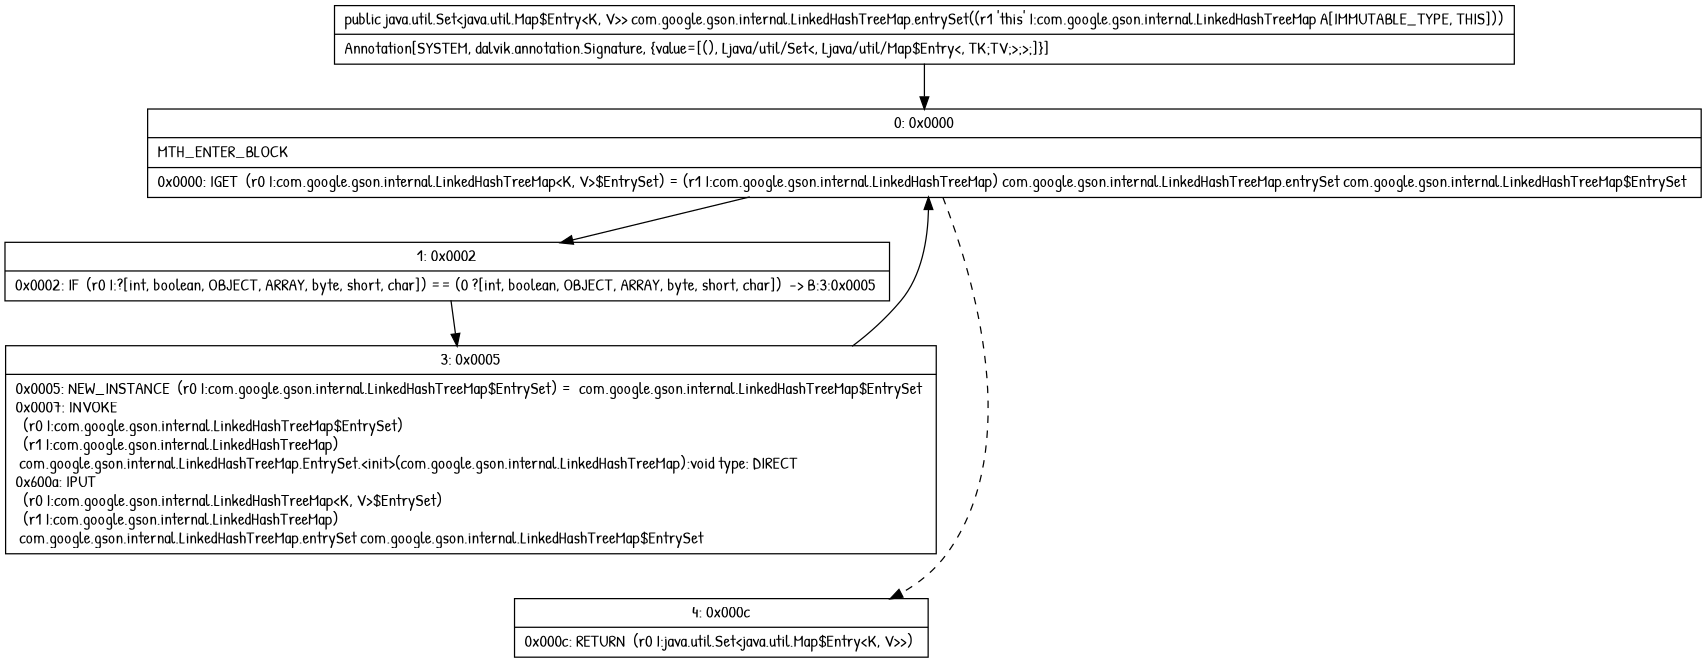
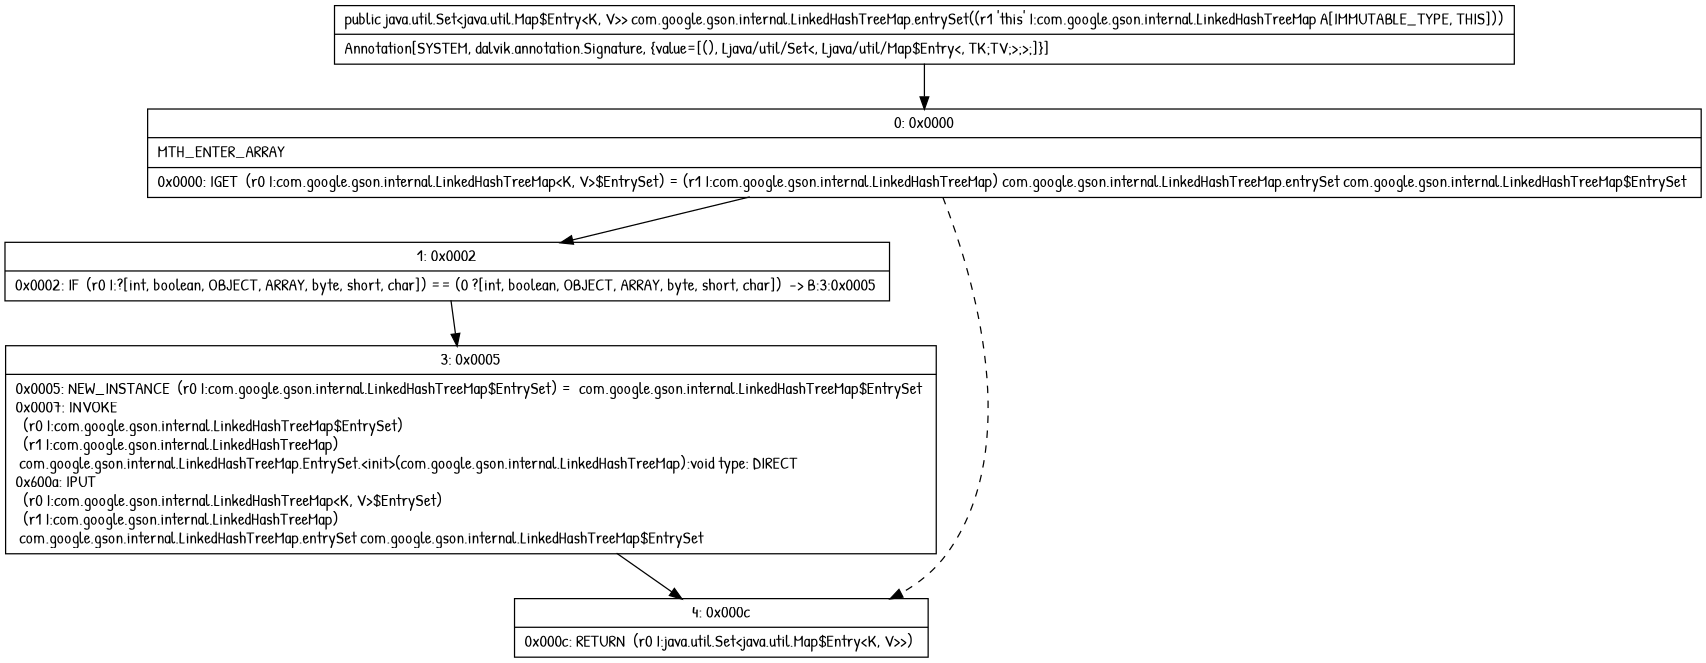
(224, 152) -> (222, 152)
(909, 288) -> (644, 573)
